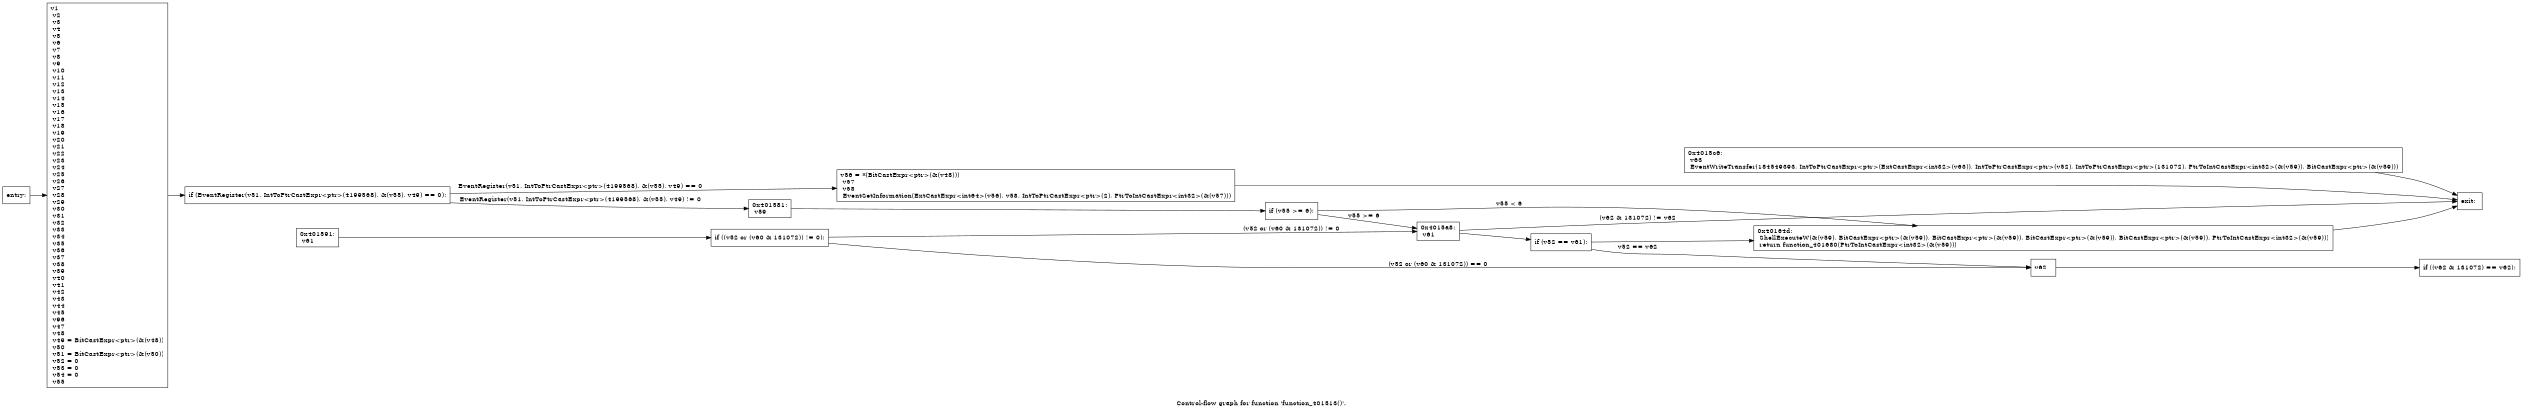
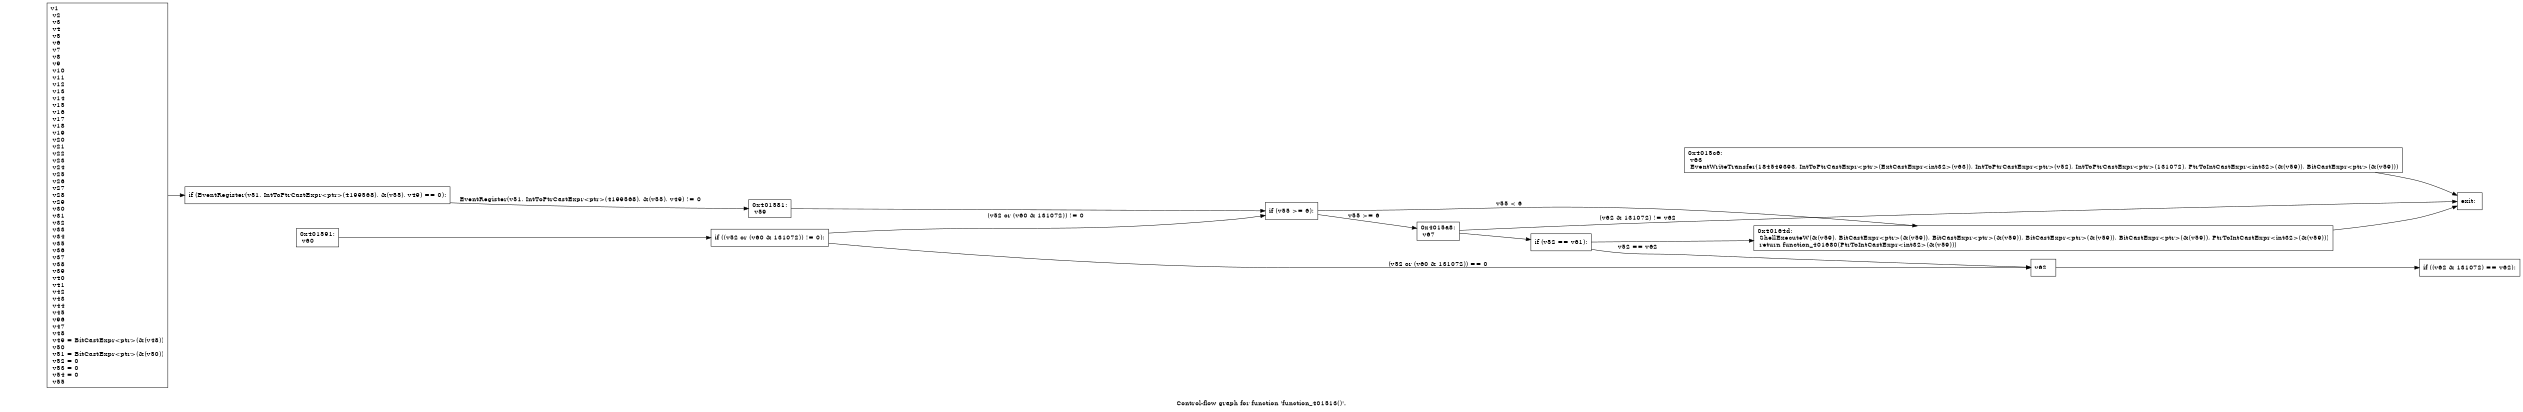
(1036, 186) -> none
(16, 195) -> none
(1120, 234) -> (1045, 228)
(1428, 234) -> (1428, 234)
(307, 241) -> (307, 241)
